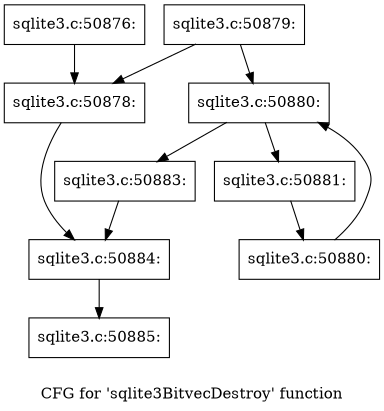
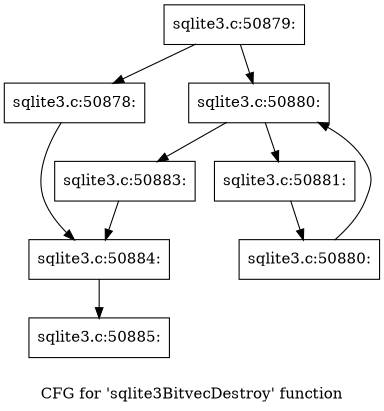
(75, 25) -> none
